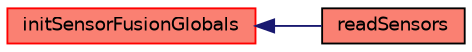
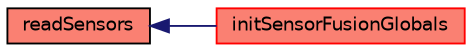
(298, 26) -> (193, 26)
